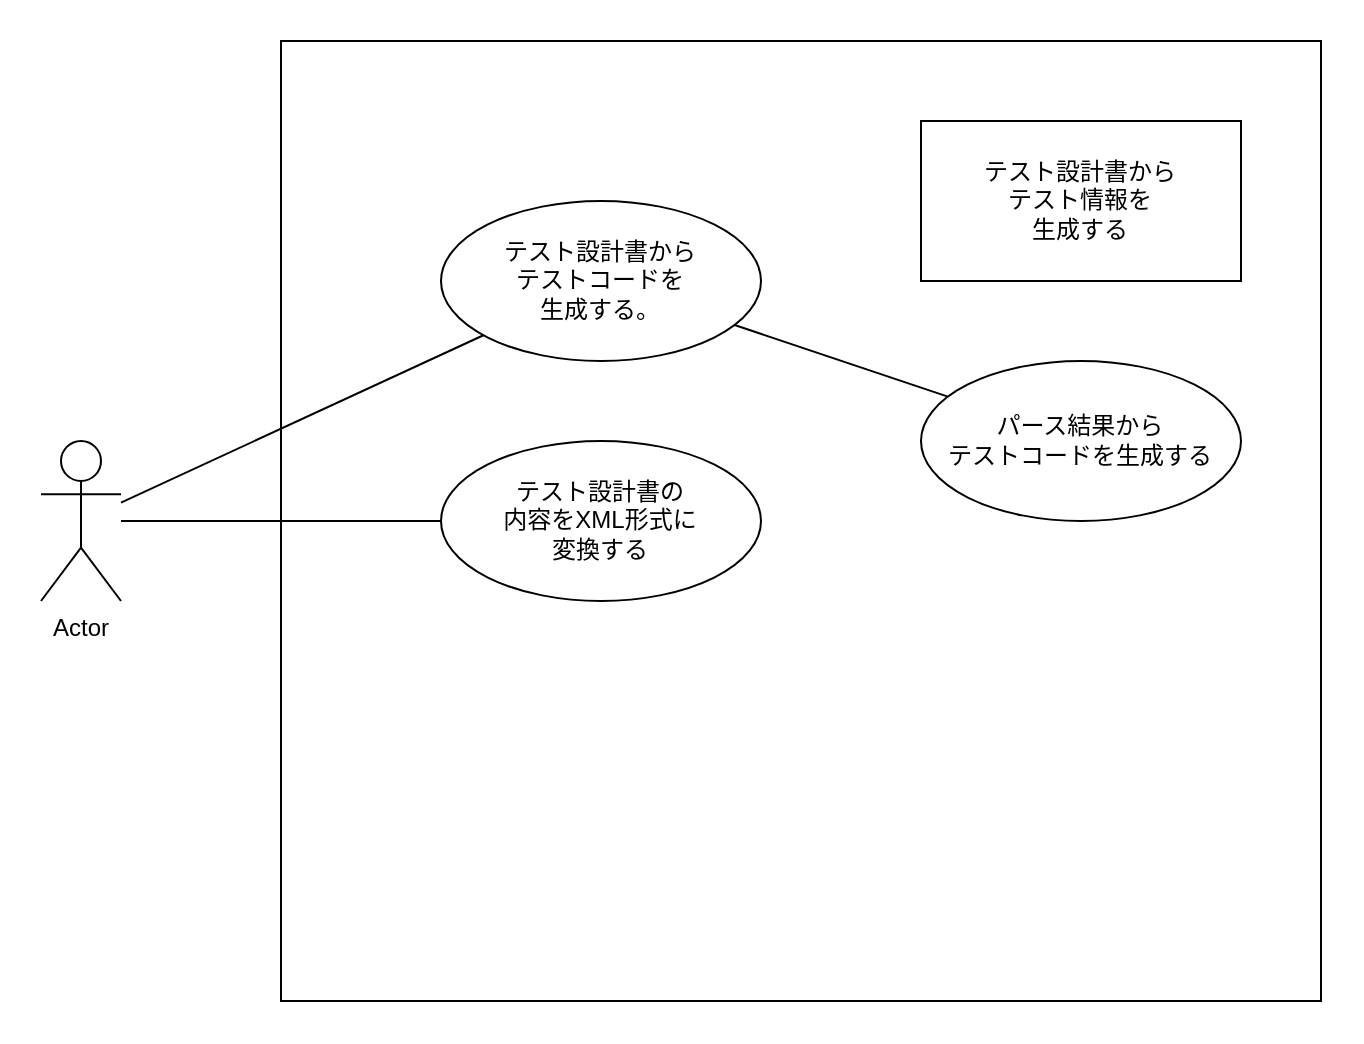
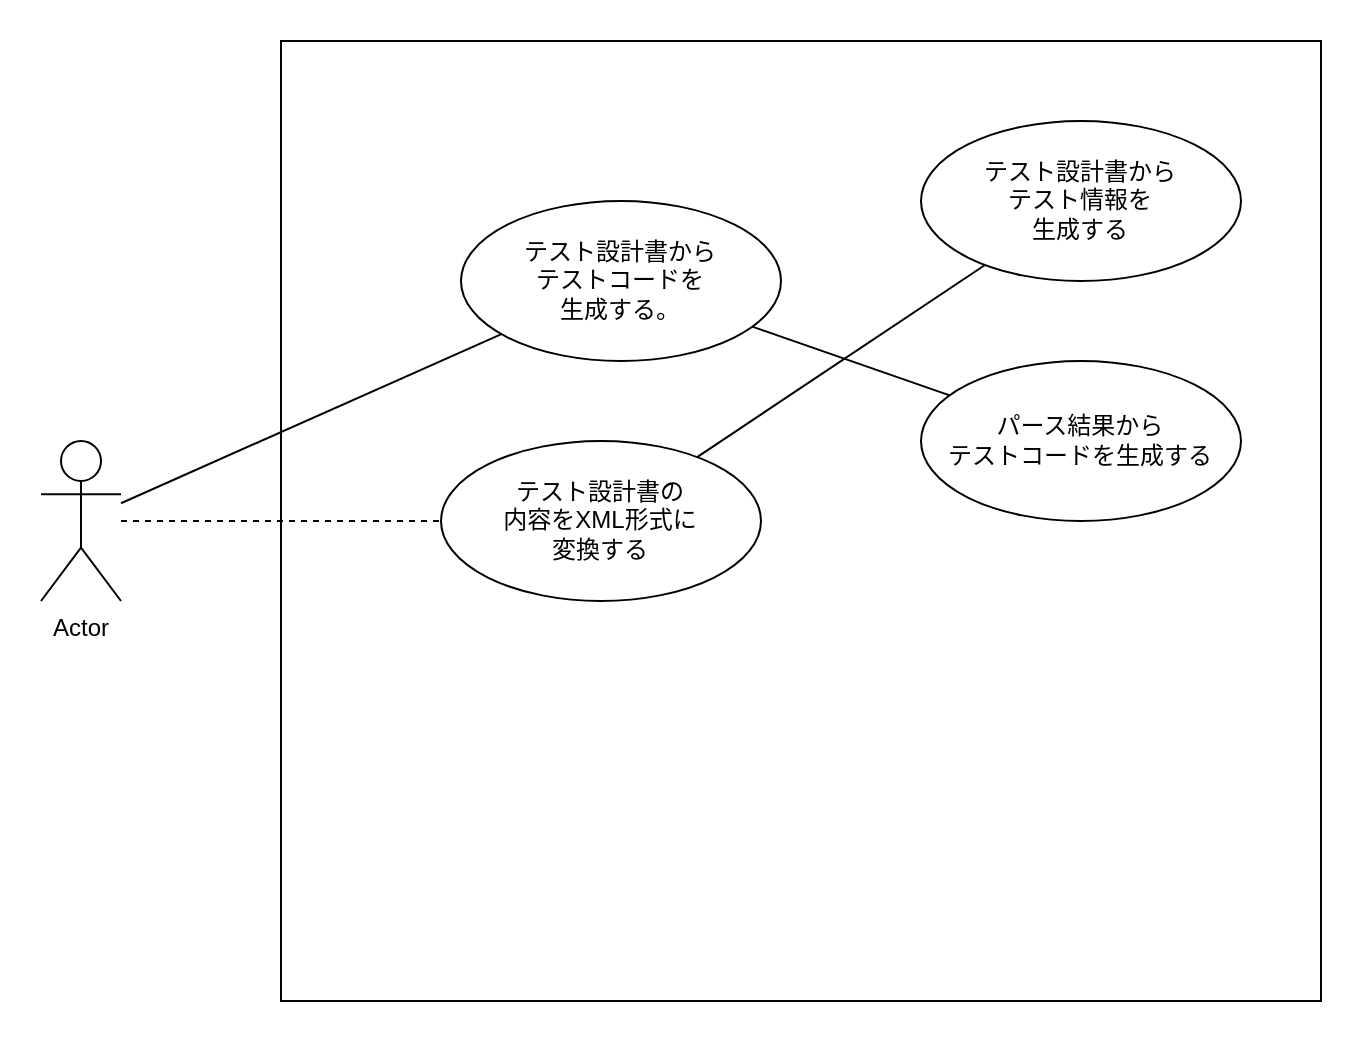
(1081, 201) -> (1081, 201)
(601, 281) -> (621, 281)
none -> (767, 410)
(283, 521) -> (283, 521)
